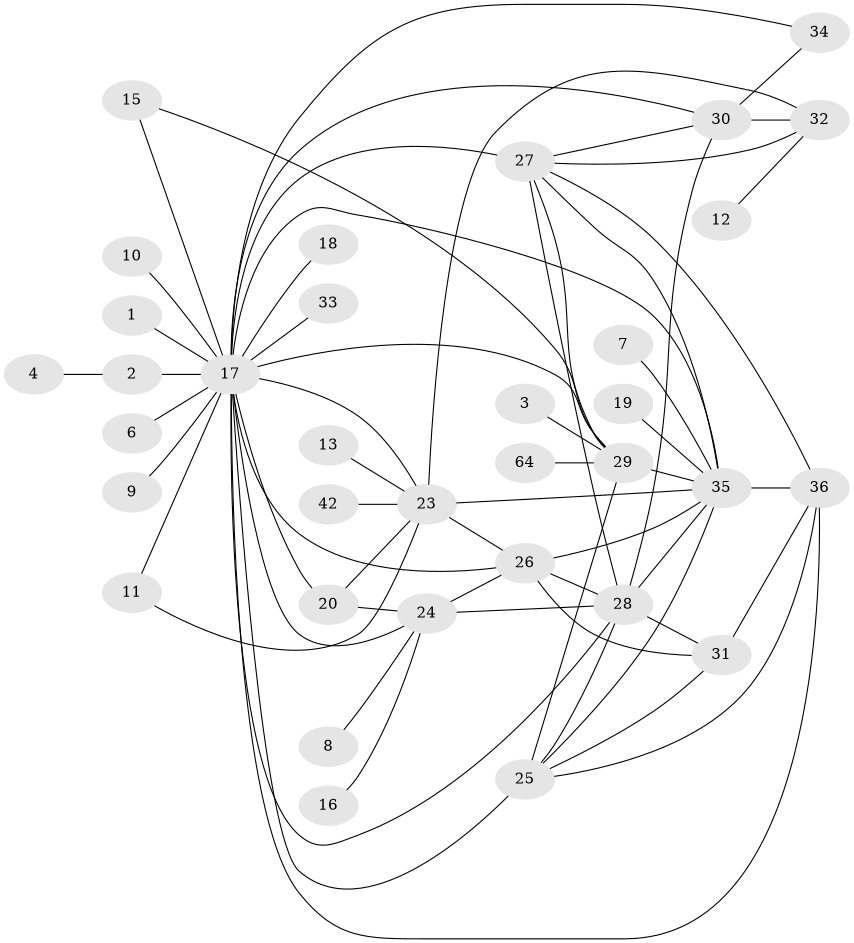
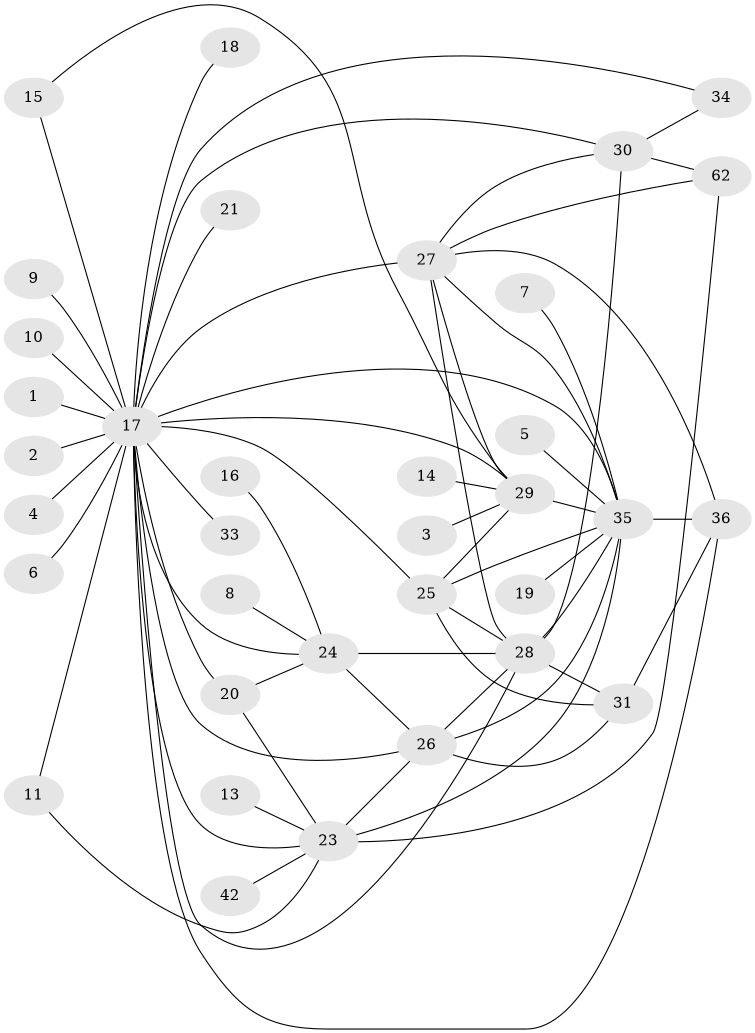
(820, 120) -> (722, 176)
none -> (230, 210)
(722, 221) -> none
(83, 374) -> (83, 471)
none -> (525, 435)
(525, 463) -> (427, 477)
(740, 696) -> none
